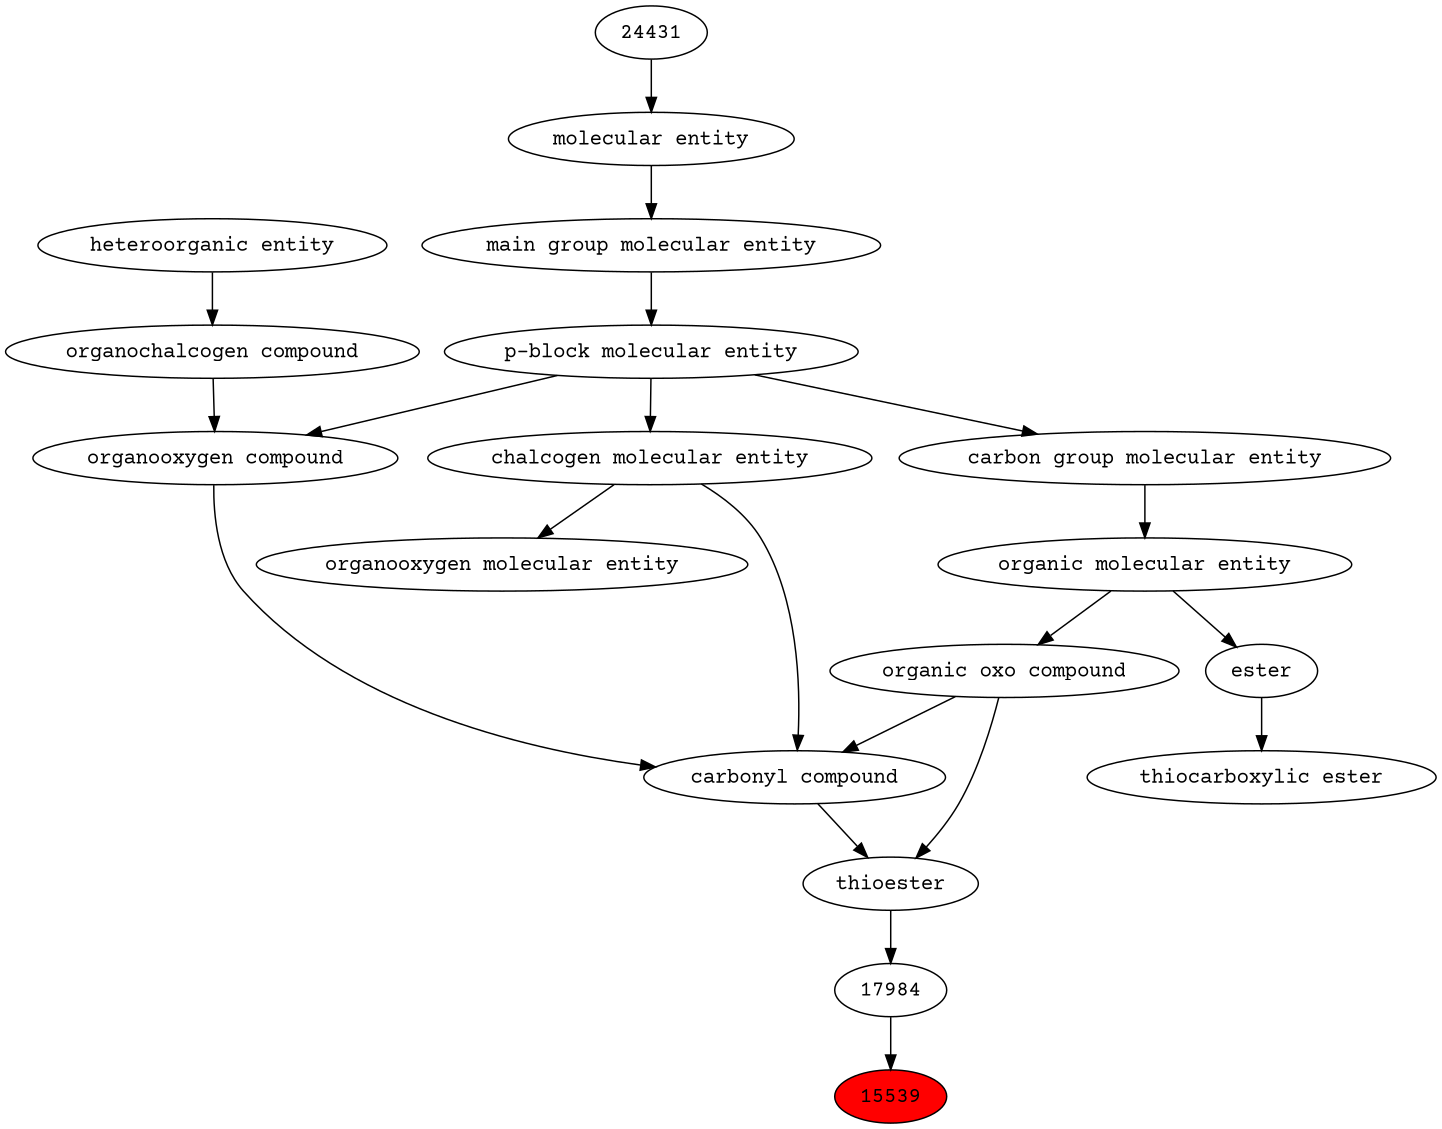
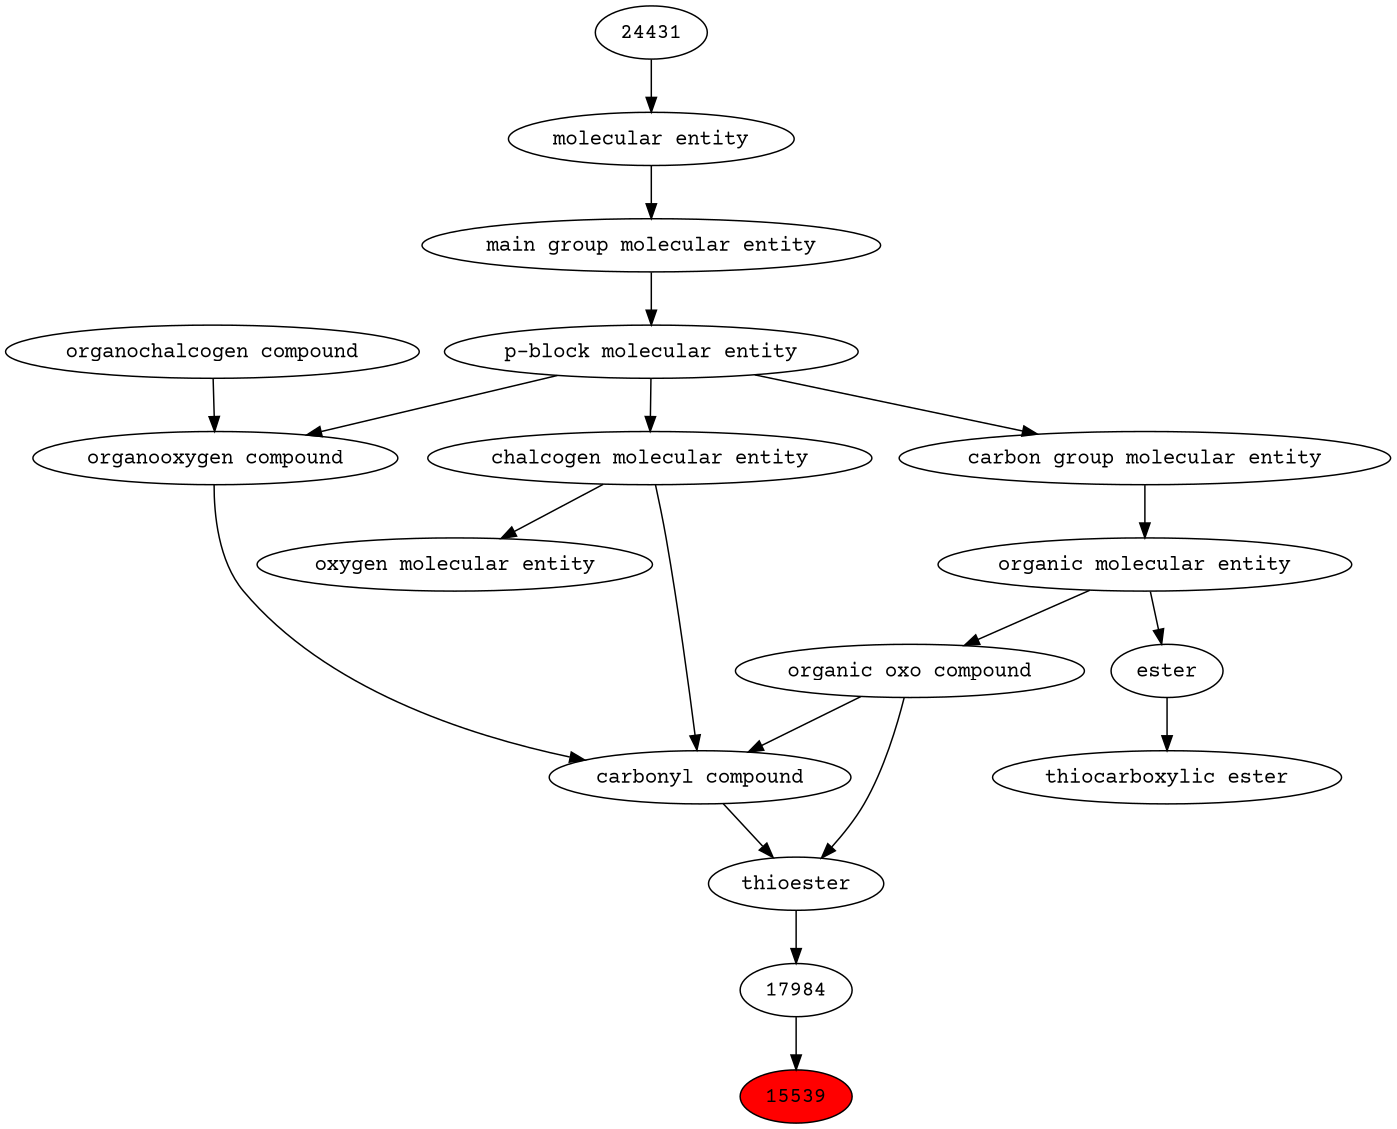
(212, 245) -> none
(502, 565) -> (455, 565)
